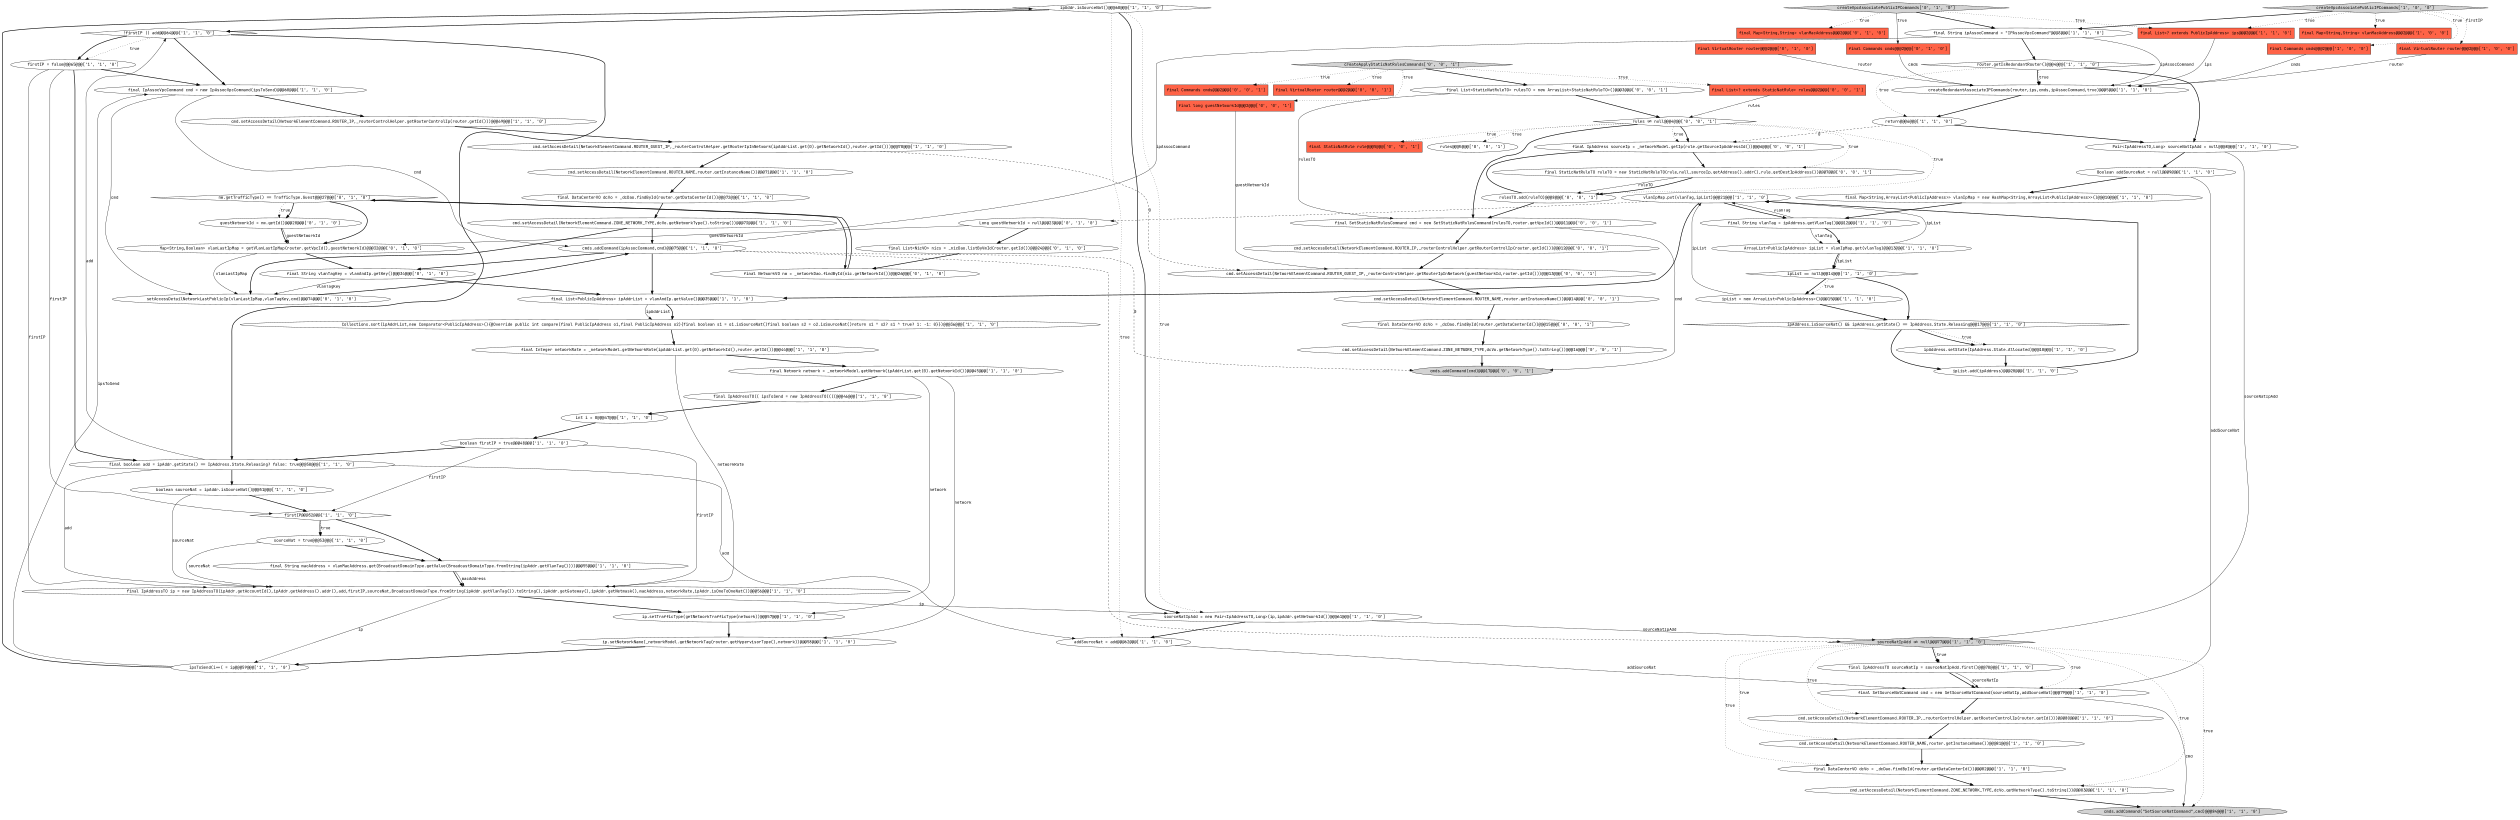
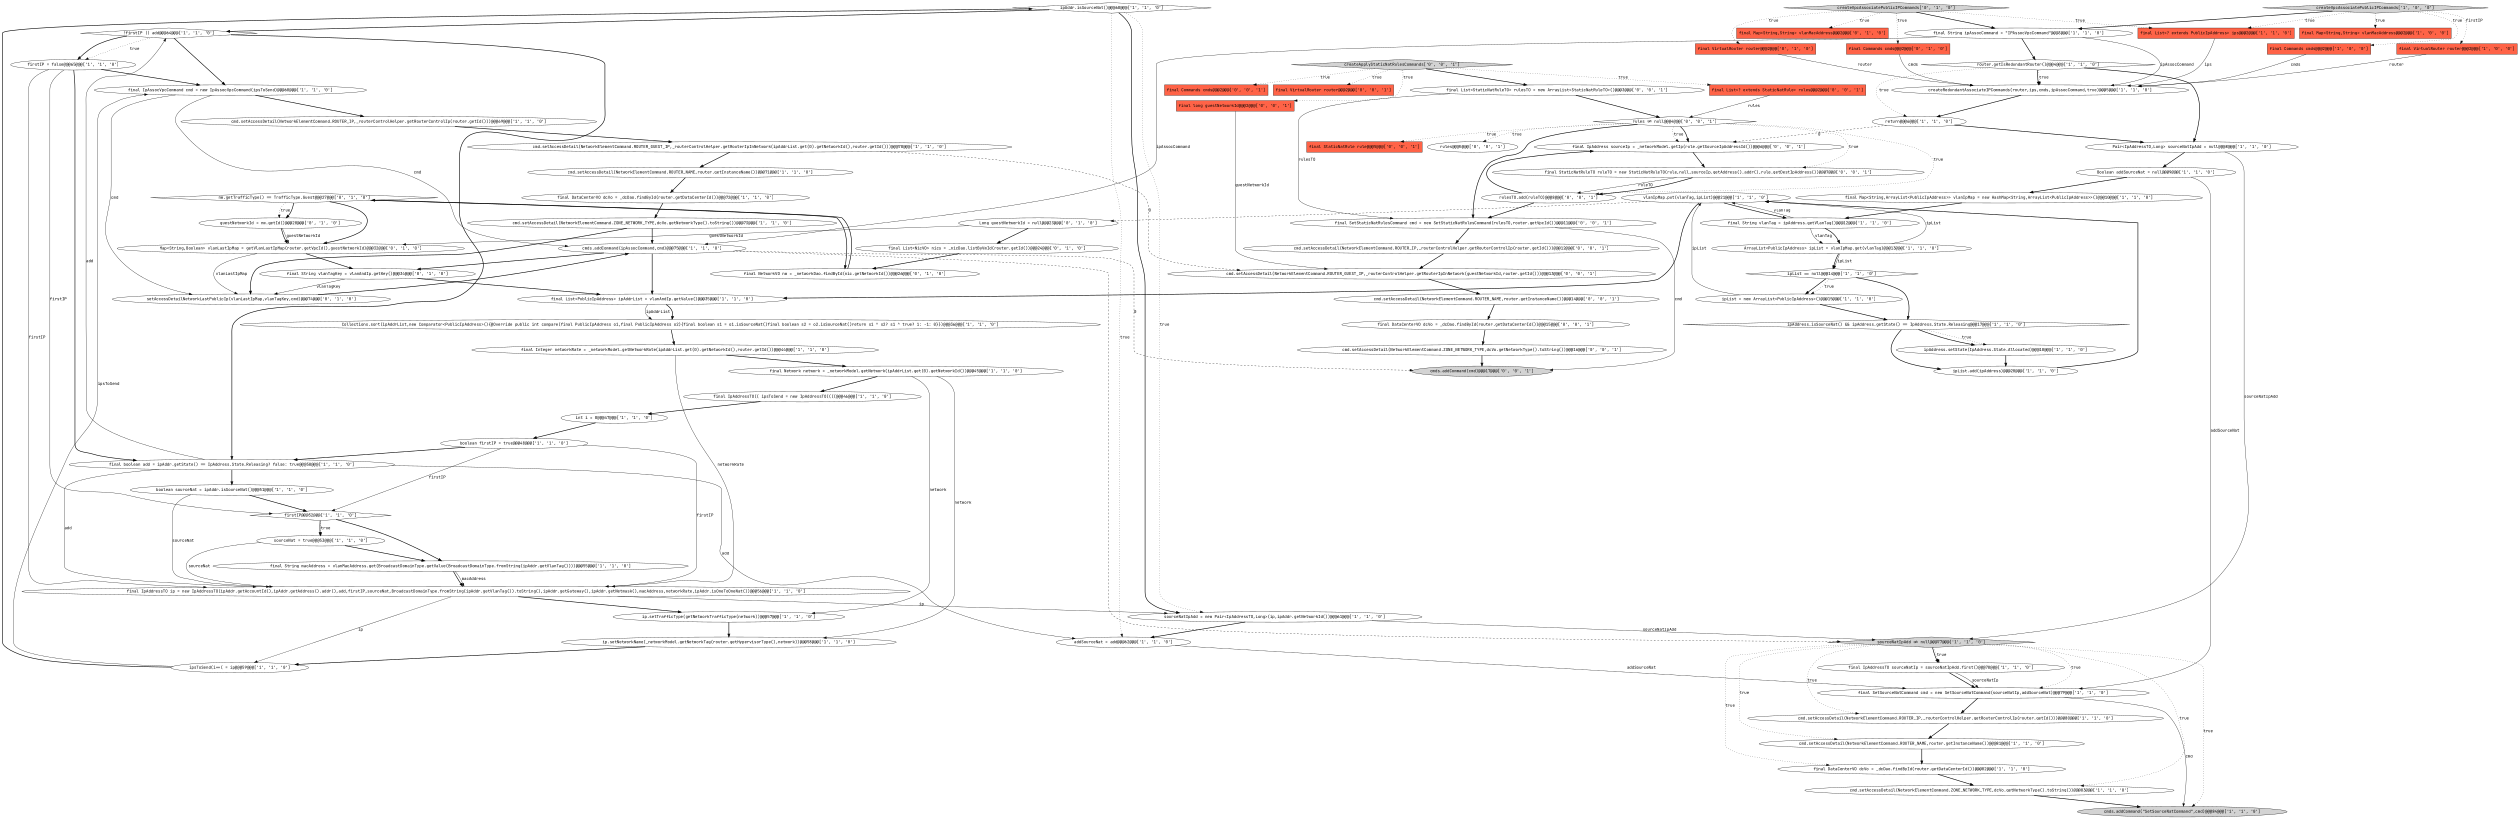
none -> (1782, 17)
(1897, 27) -> (1897, 27)
